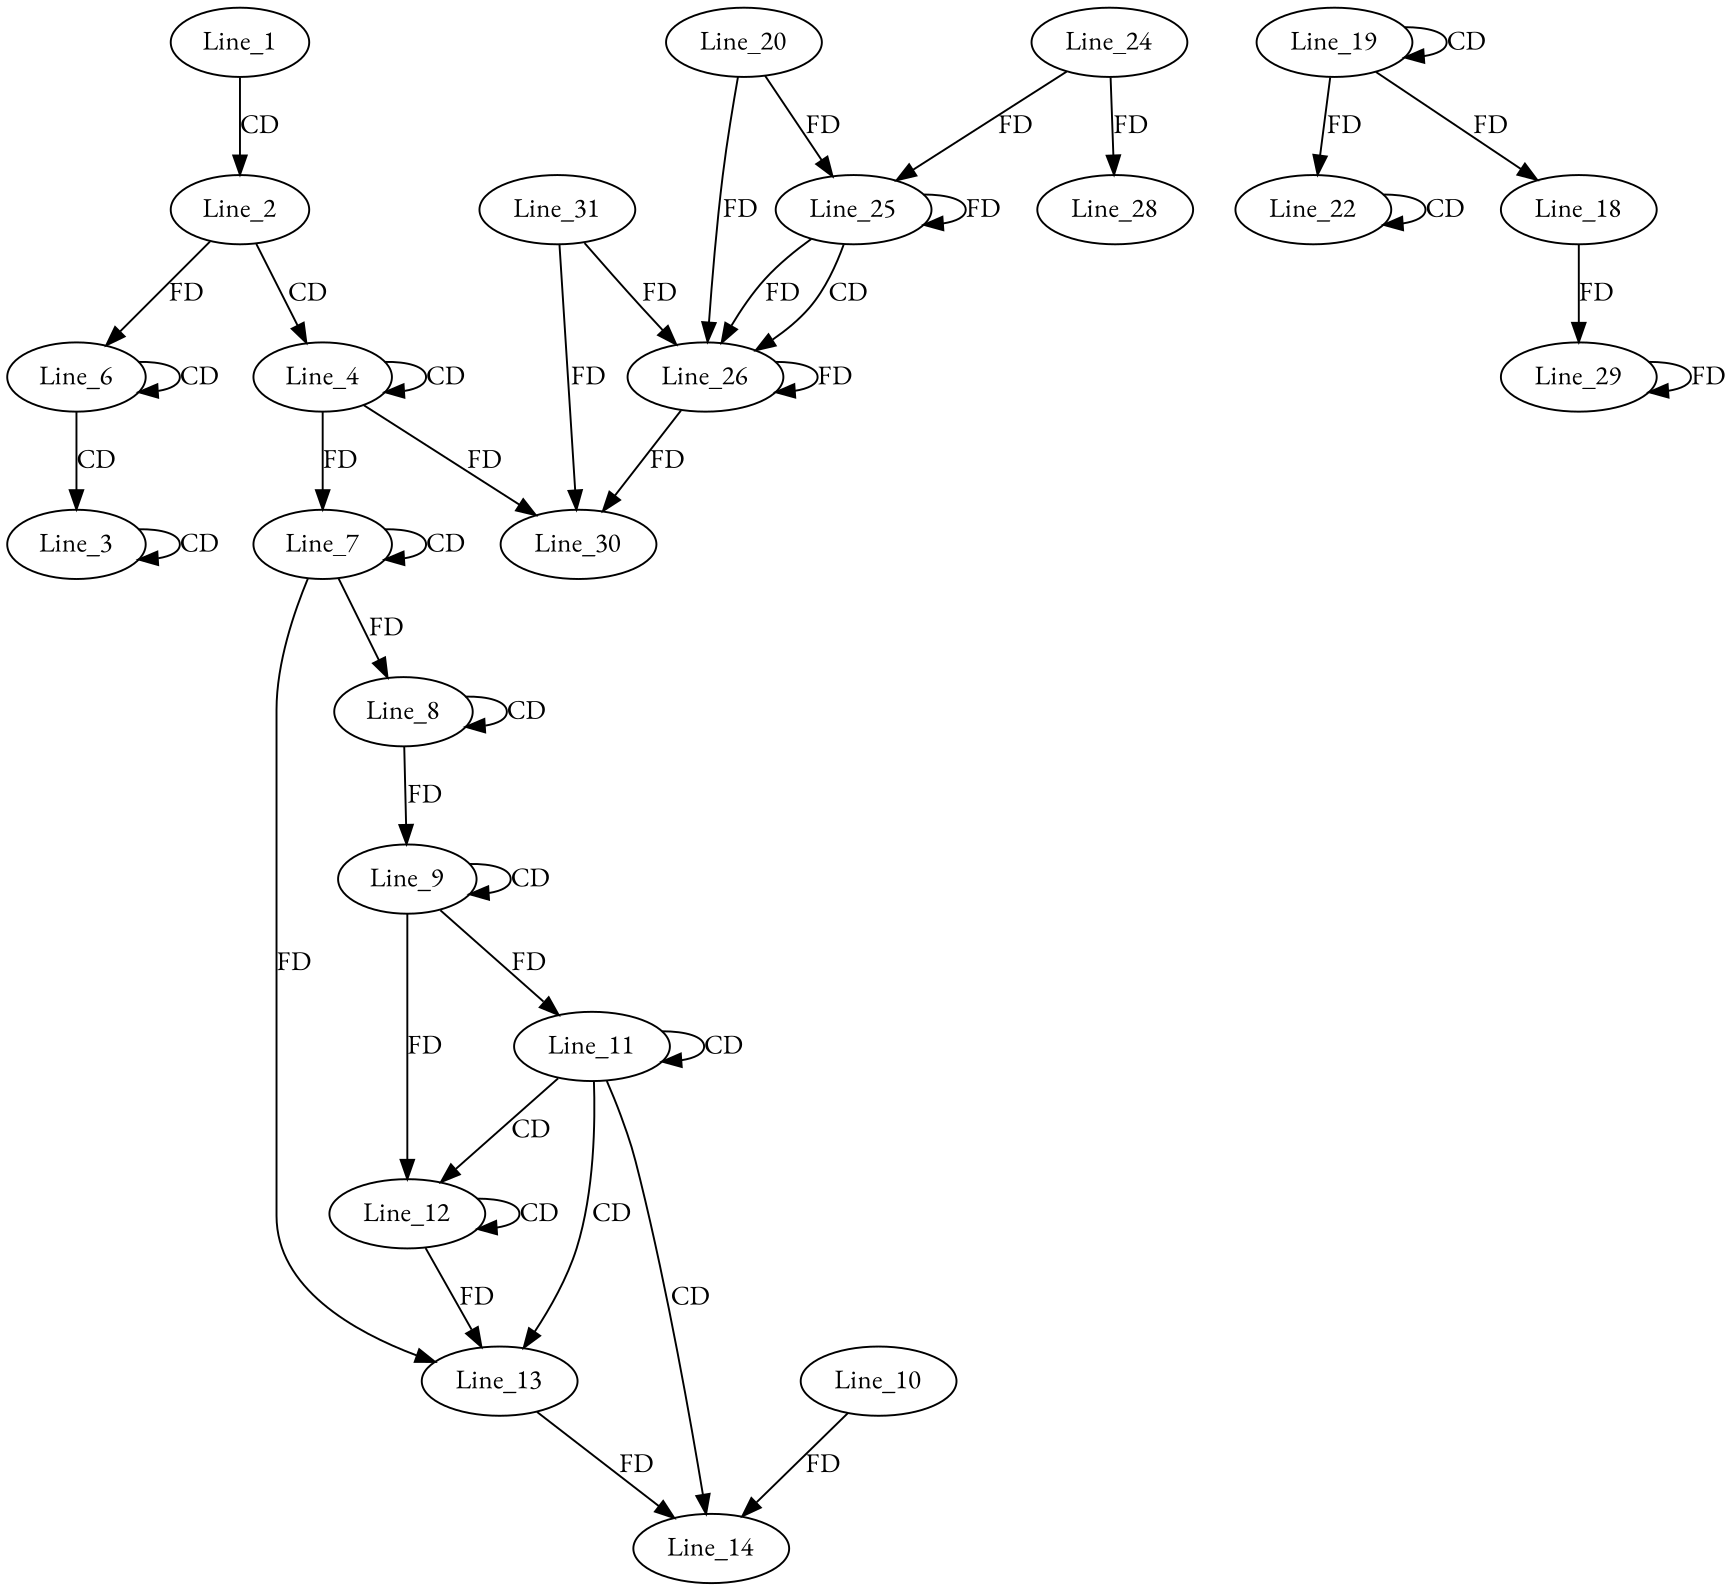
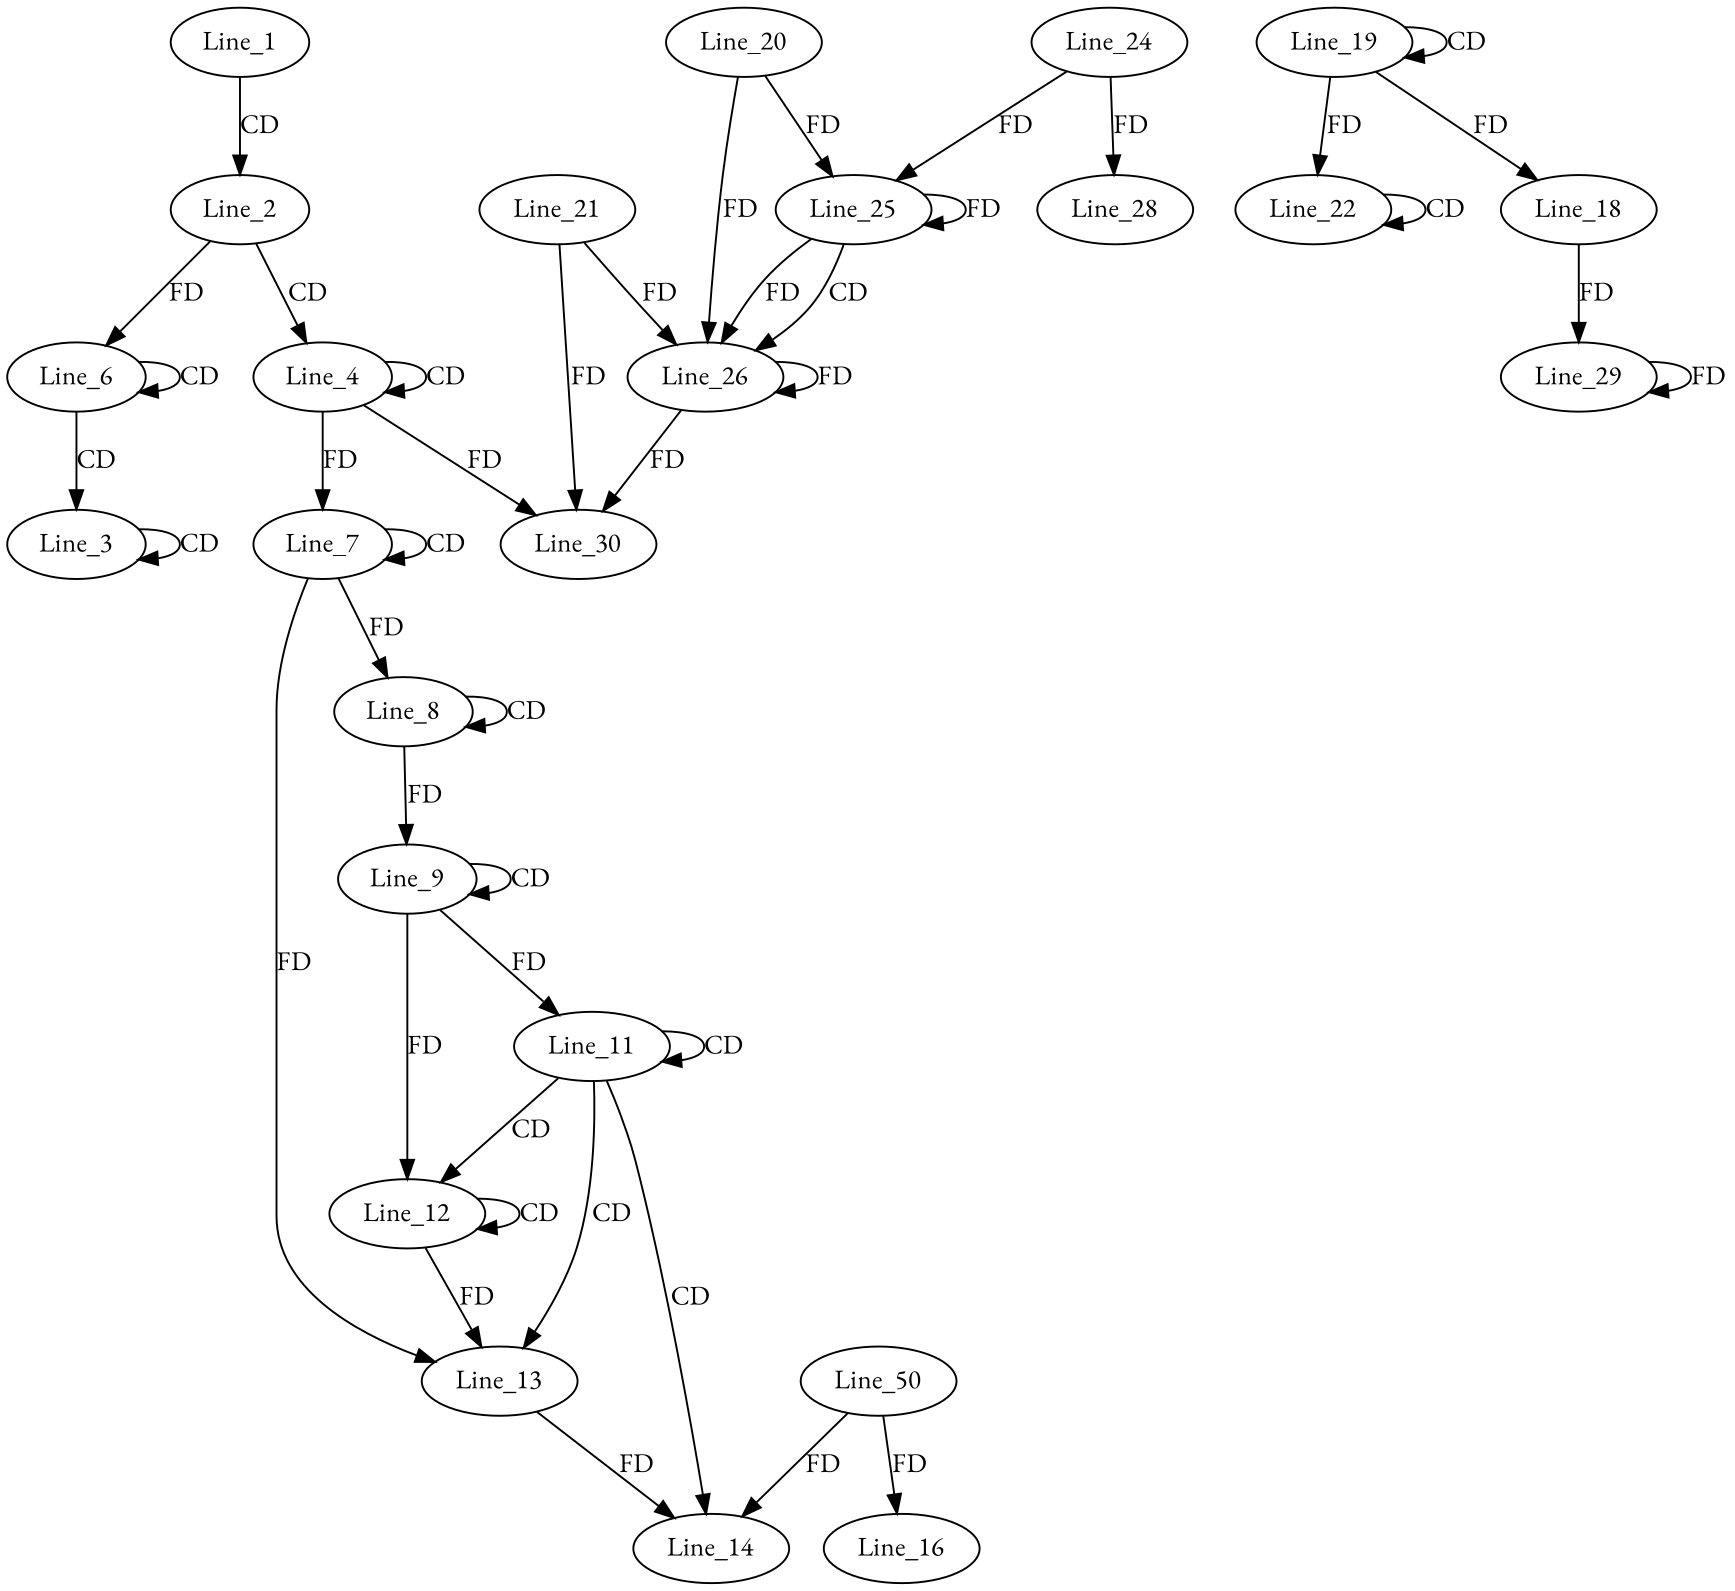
(557, 210) -> (557, 210)
(879, 1381) -> (879, 1381)
none -> (902, 1549)
